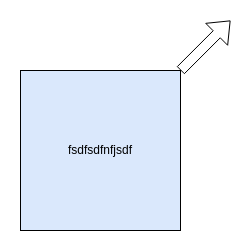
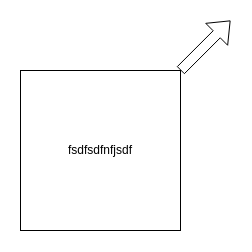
(101, 151) -> (101, 151)
